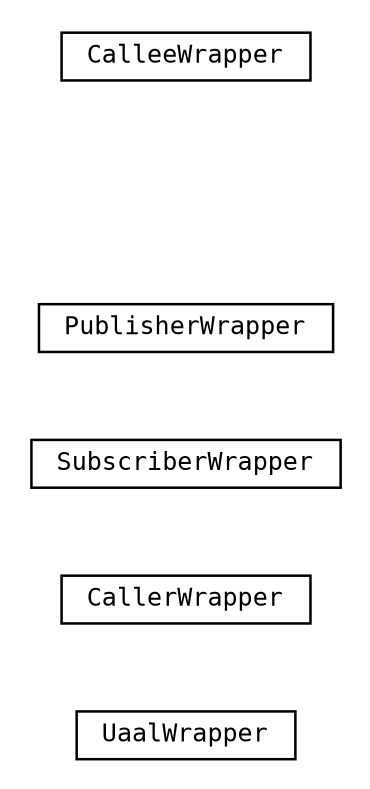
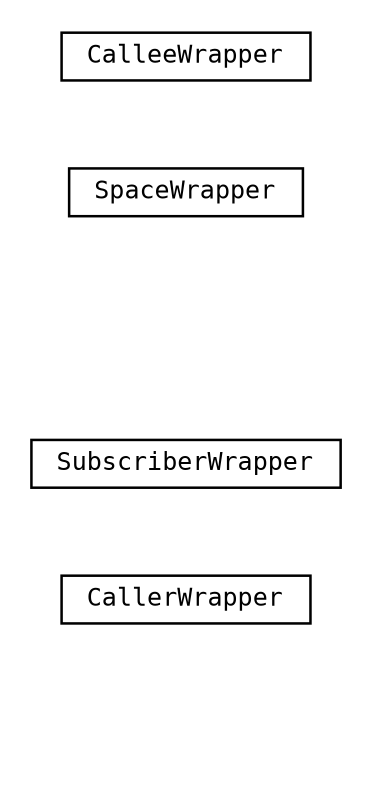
none -> (185, 191)
(185, 327) -> none
(185, 734) -> none
